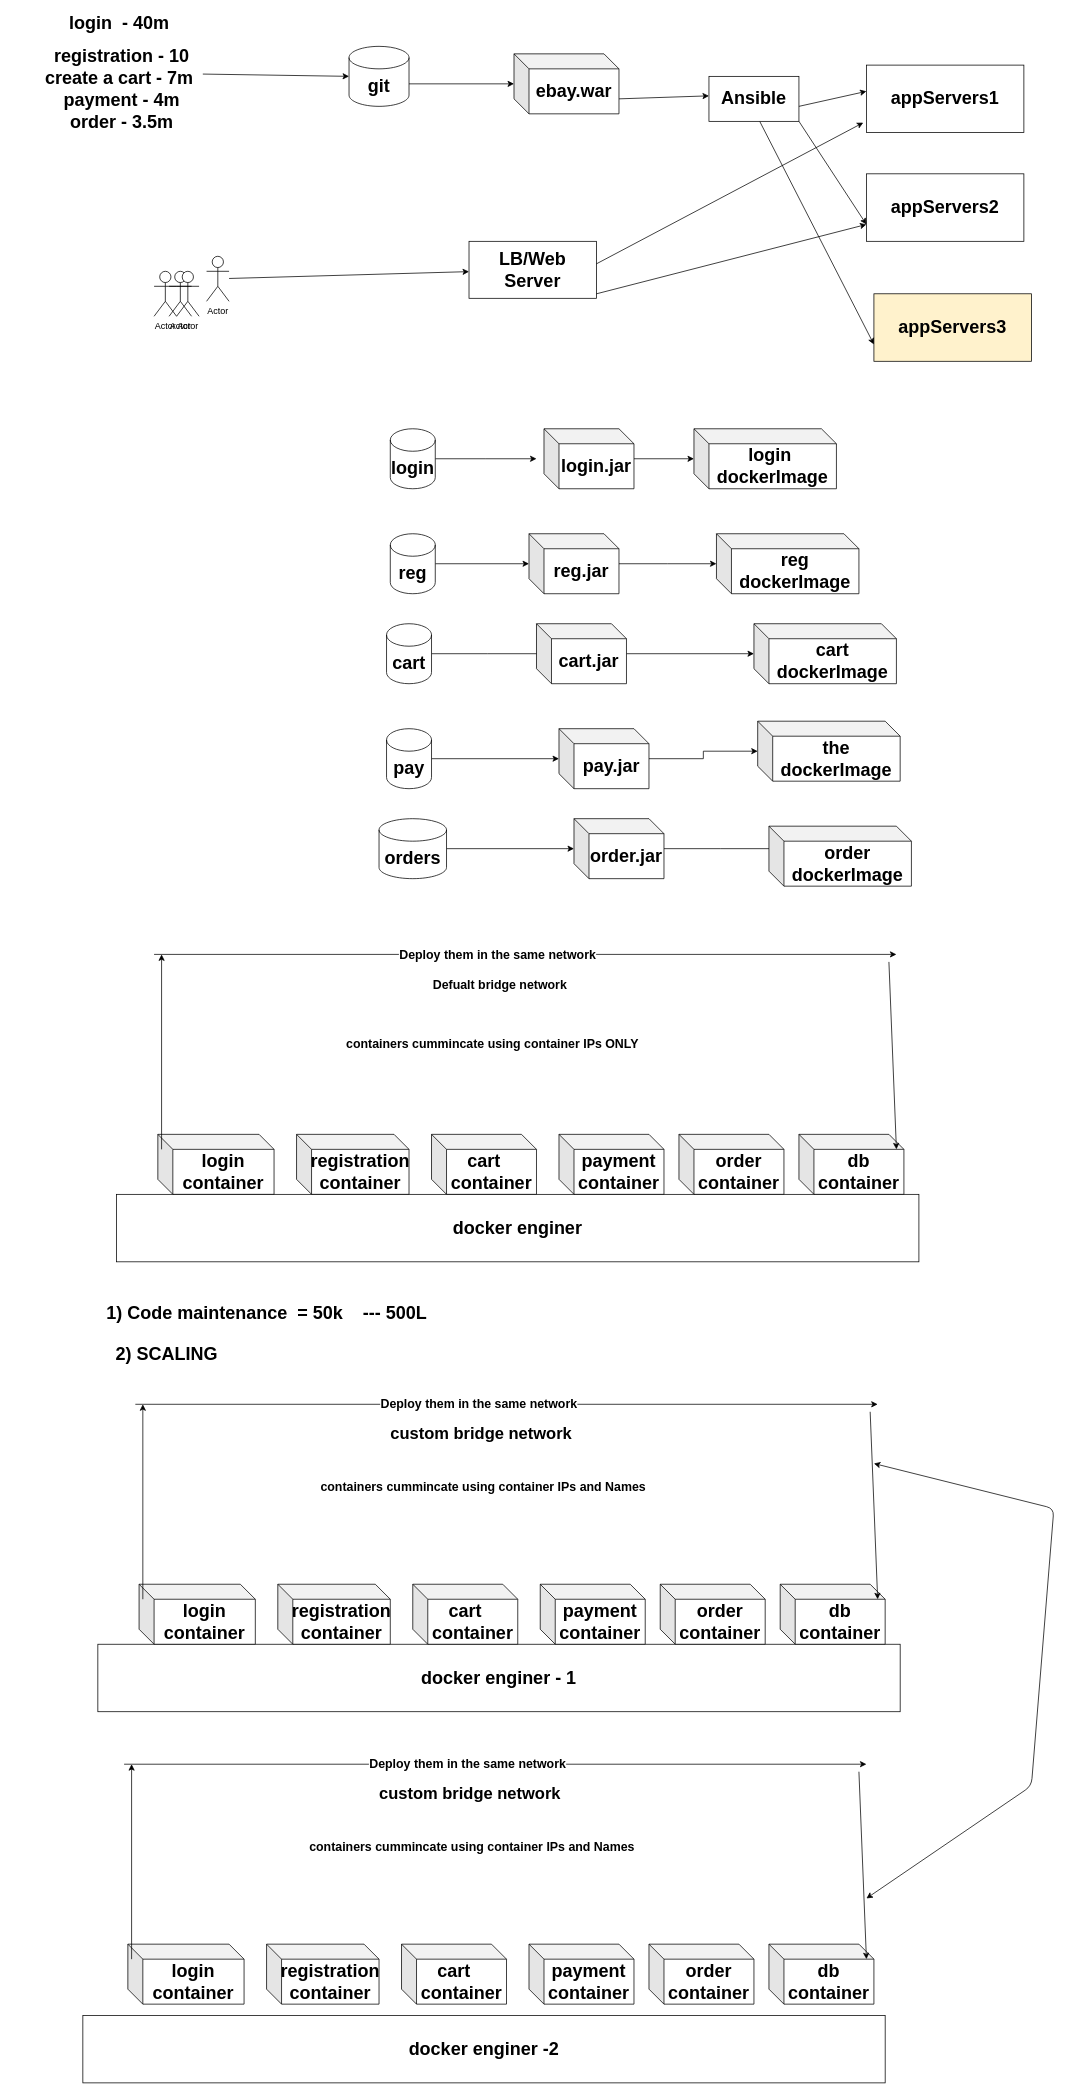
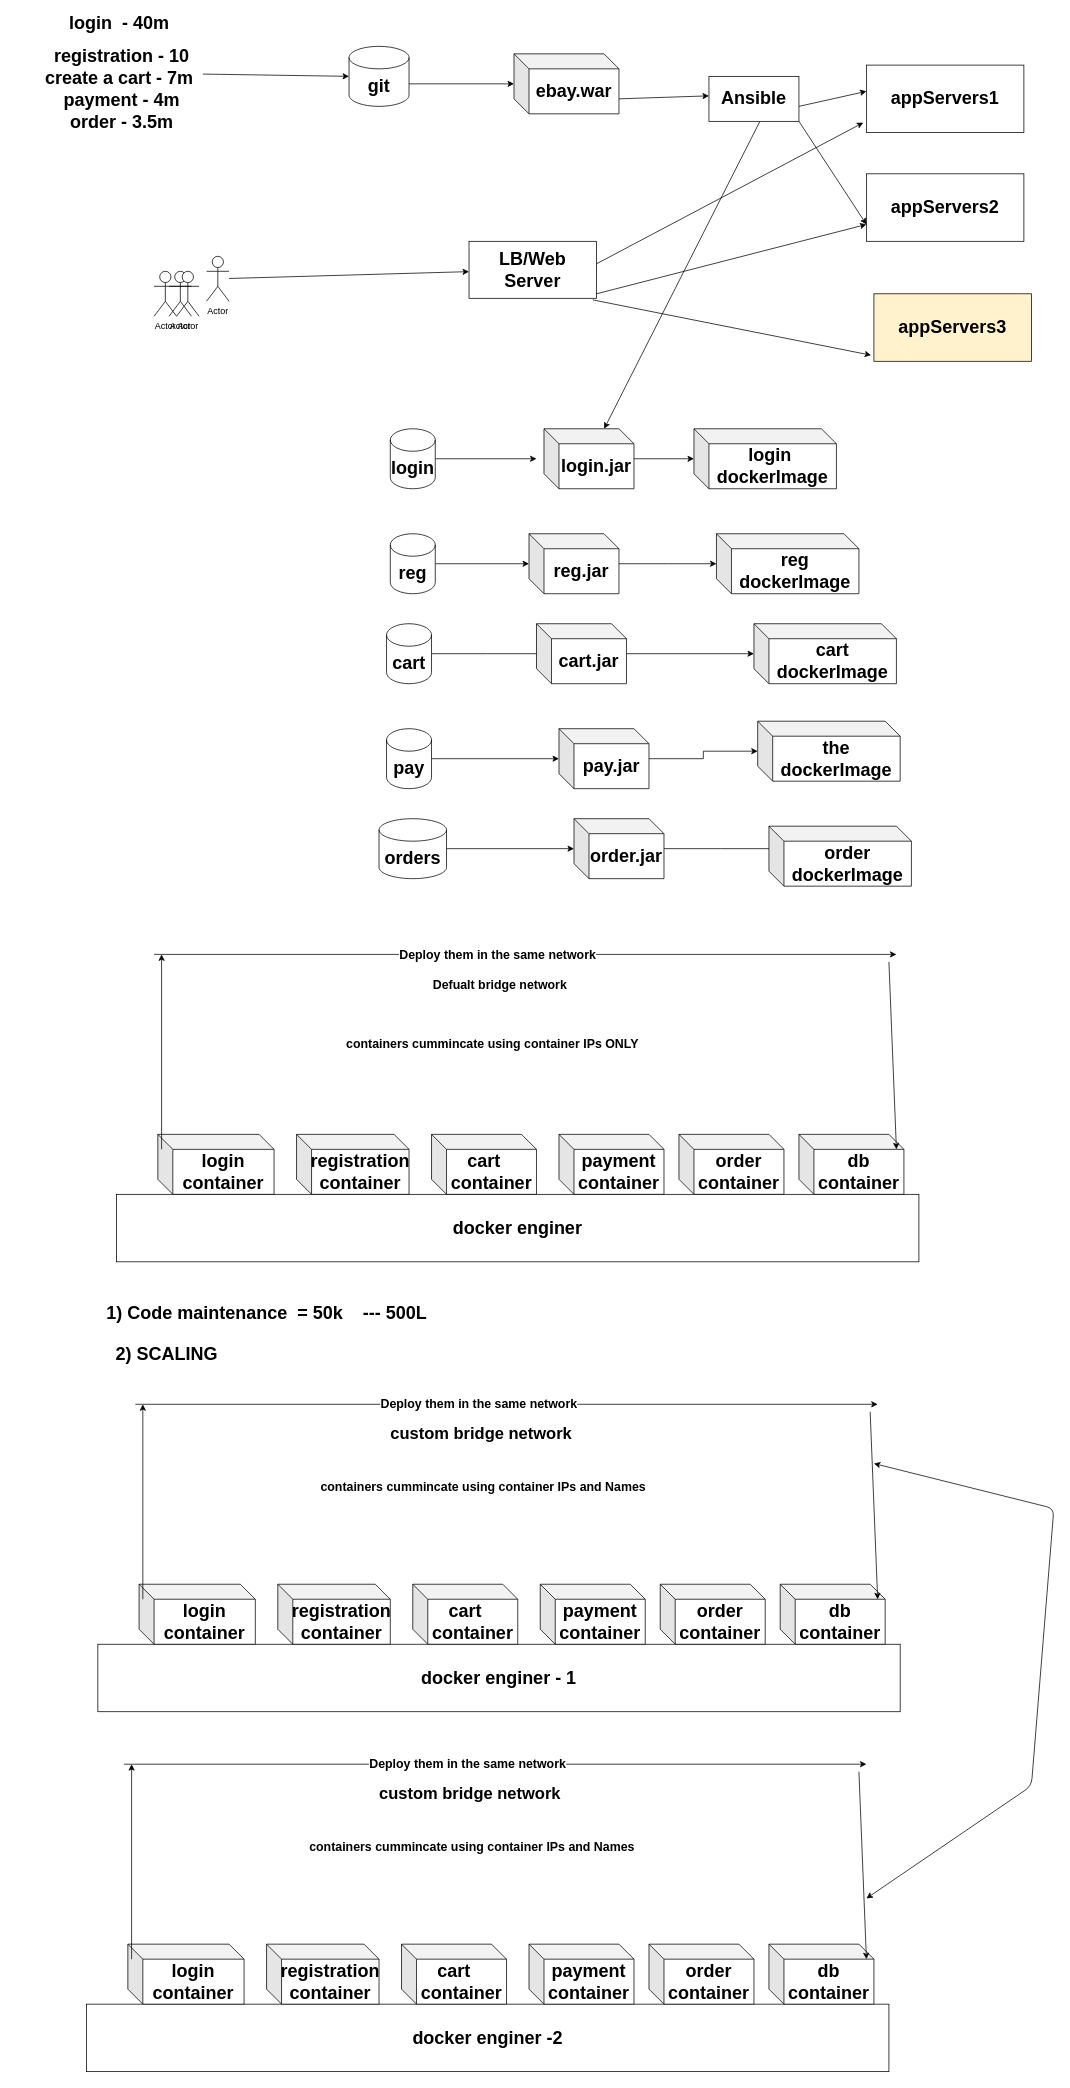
(816, 230) -> (683, 272)
none -> (729, 327)
(484, 2049) -> (488, 2038)
